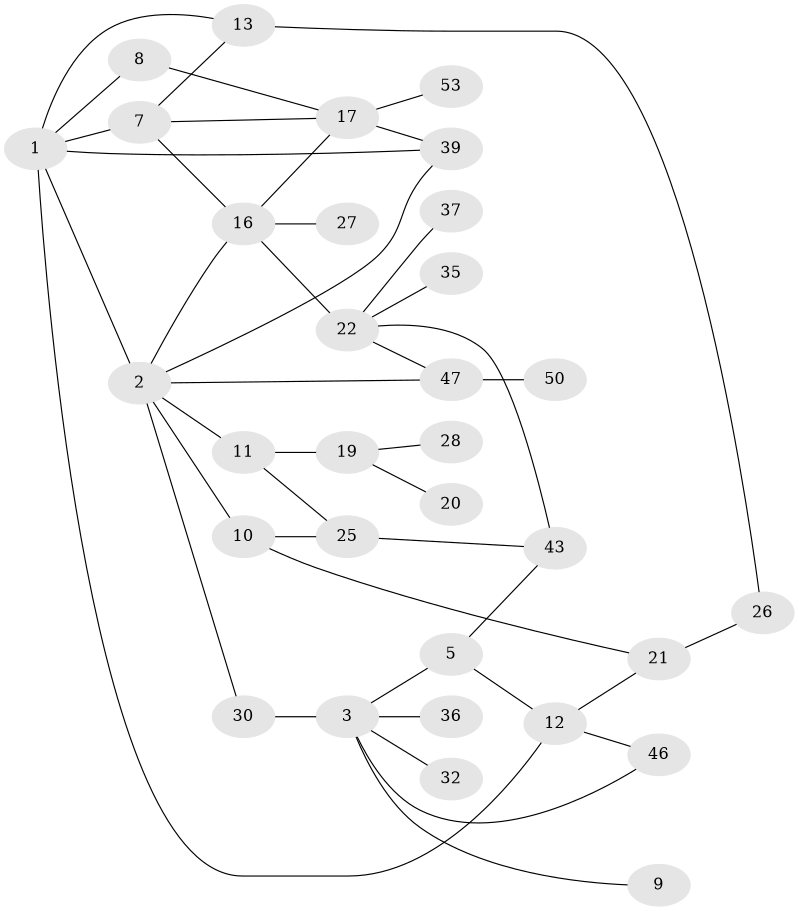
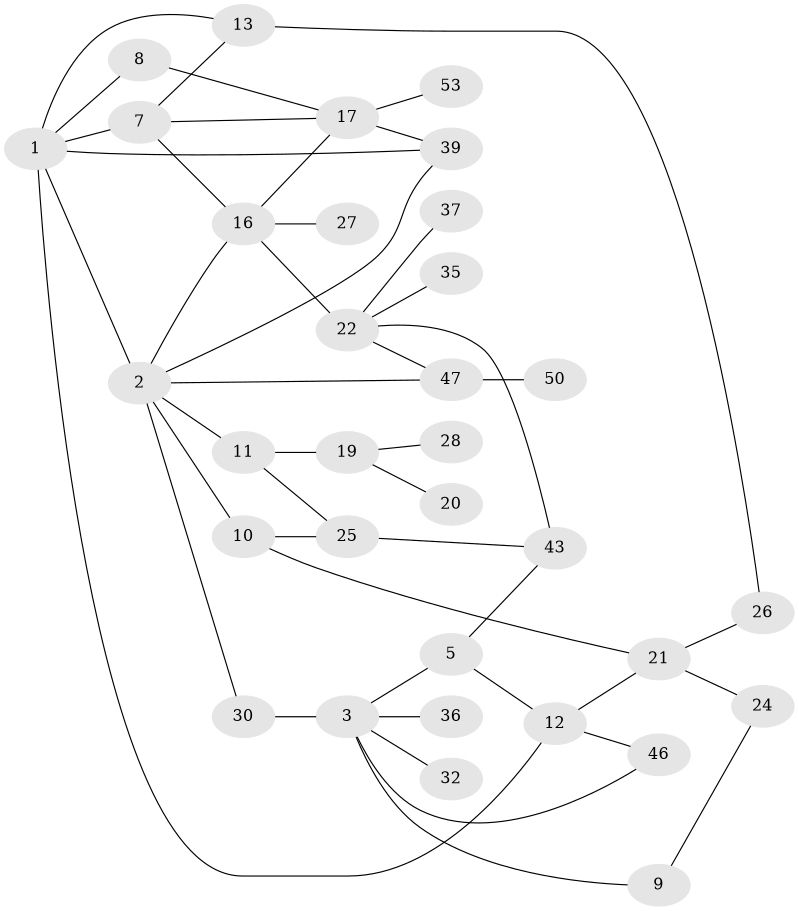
none -> (763, 706)
